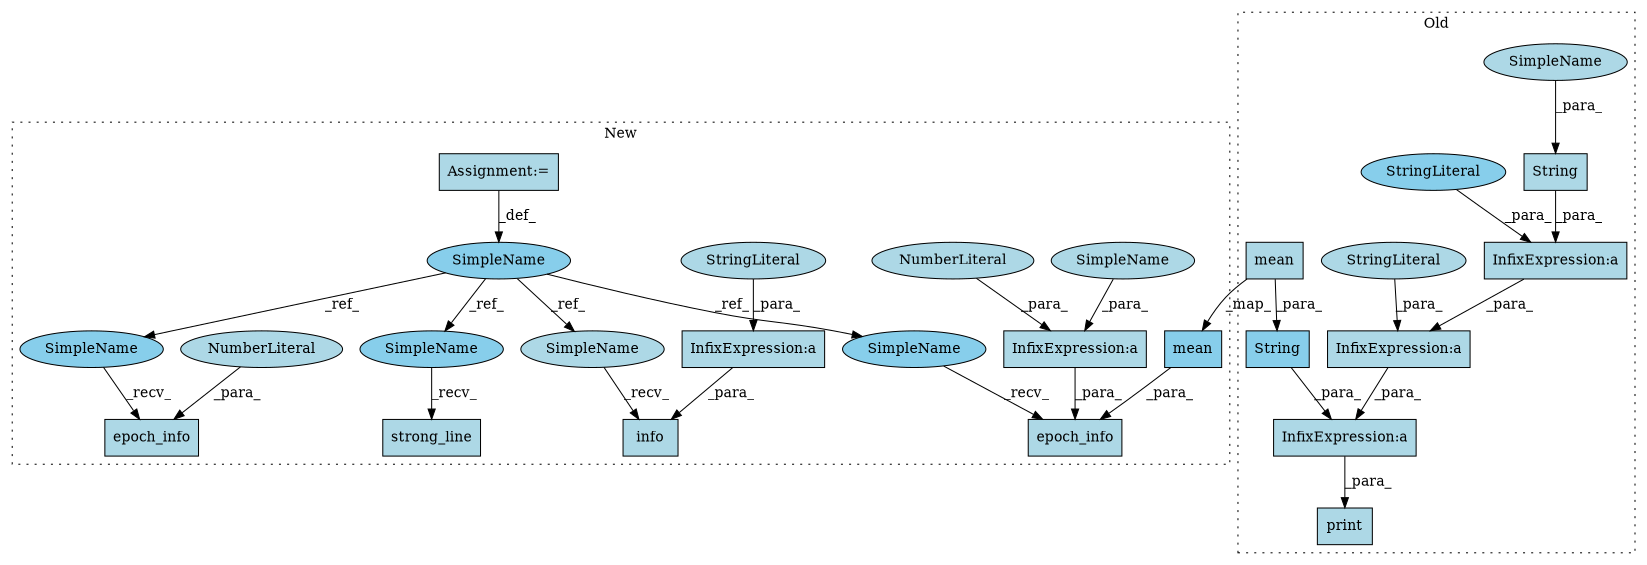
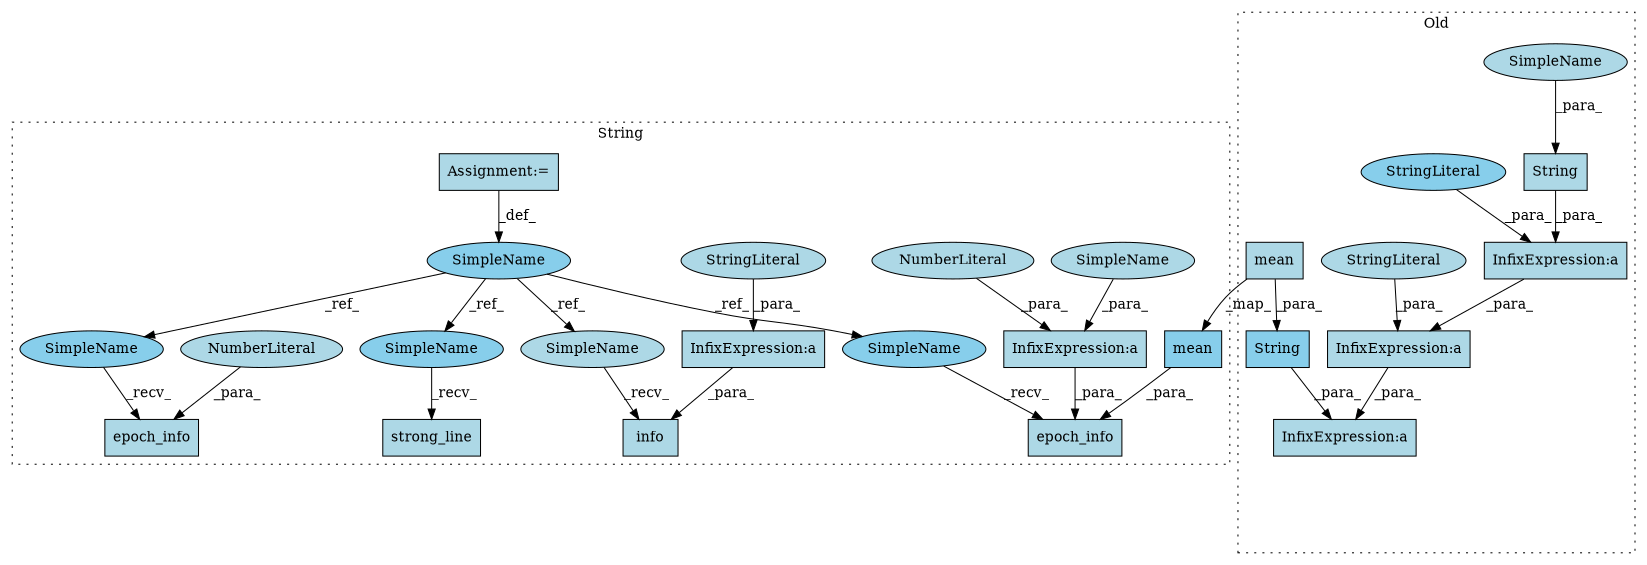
(621, 134) -> (621, 134)
(1345, 526) -> none
